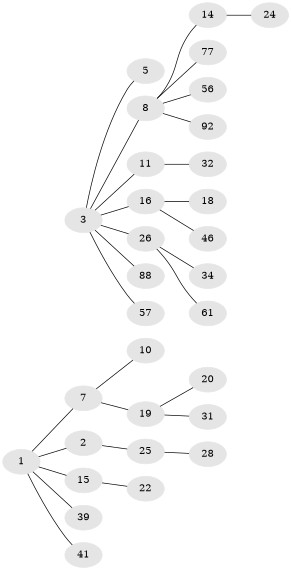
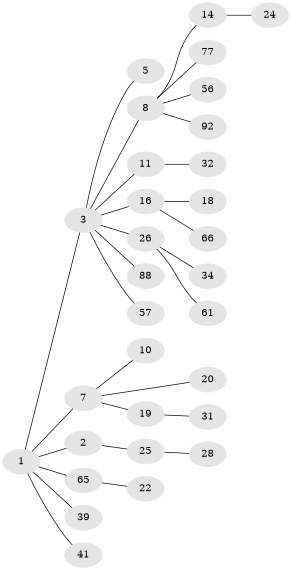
(208, 239) -> (208, 239)
none -> (52, 341)
(177, 397) -> (146, 389)
(84, 480) -> (84, 480)
